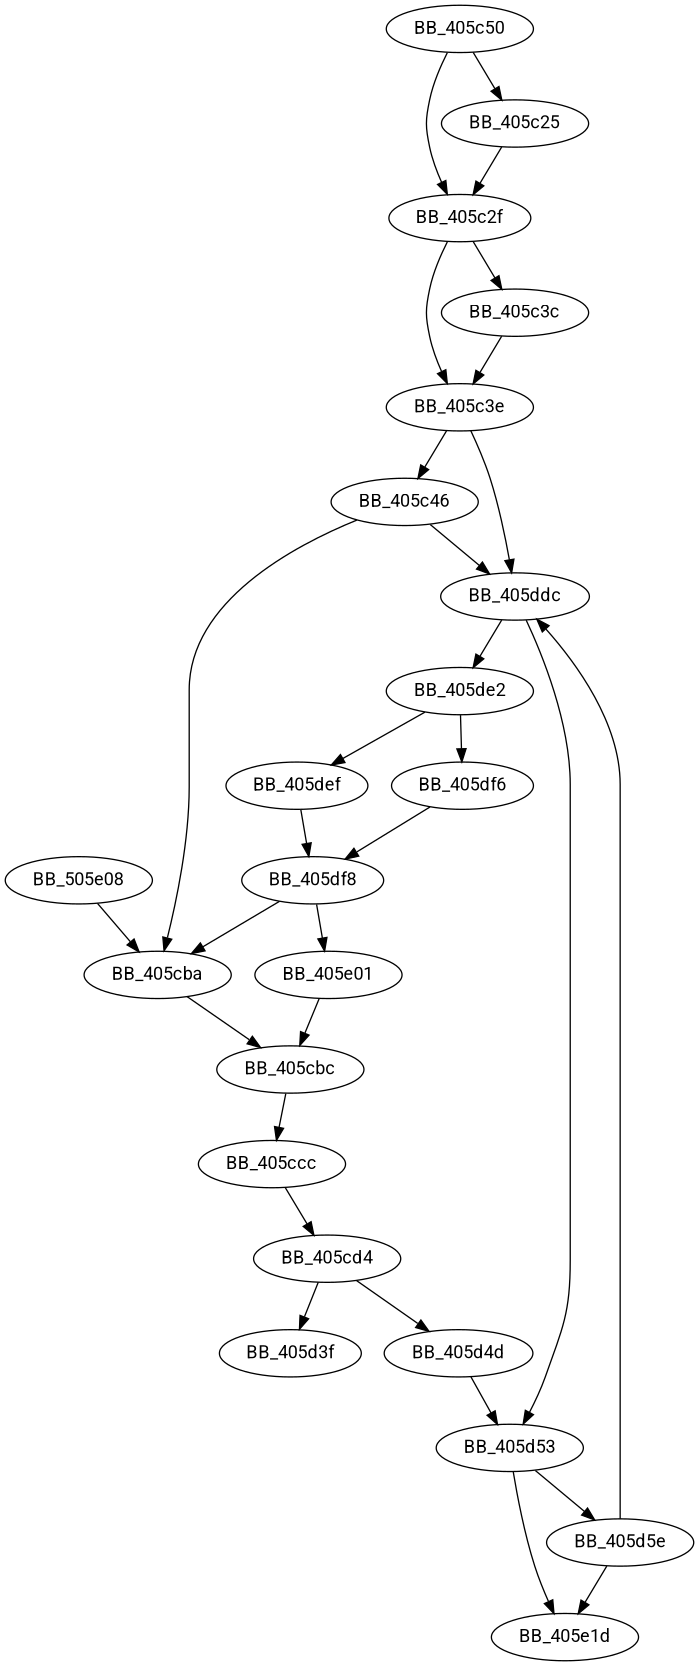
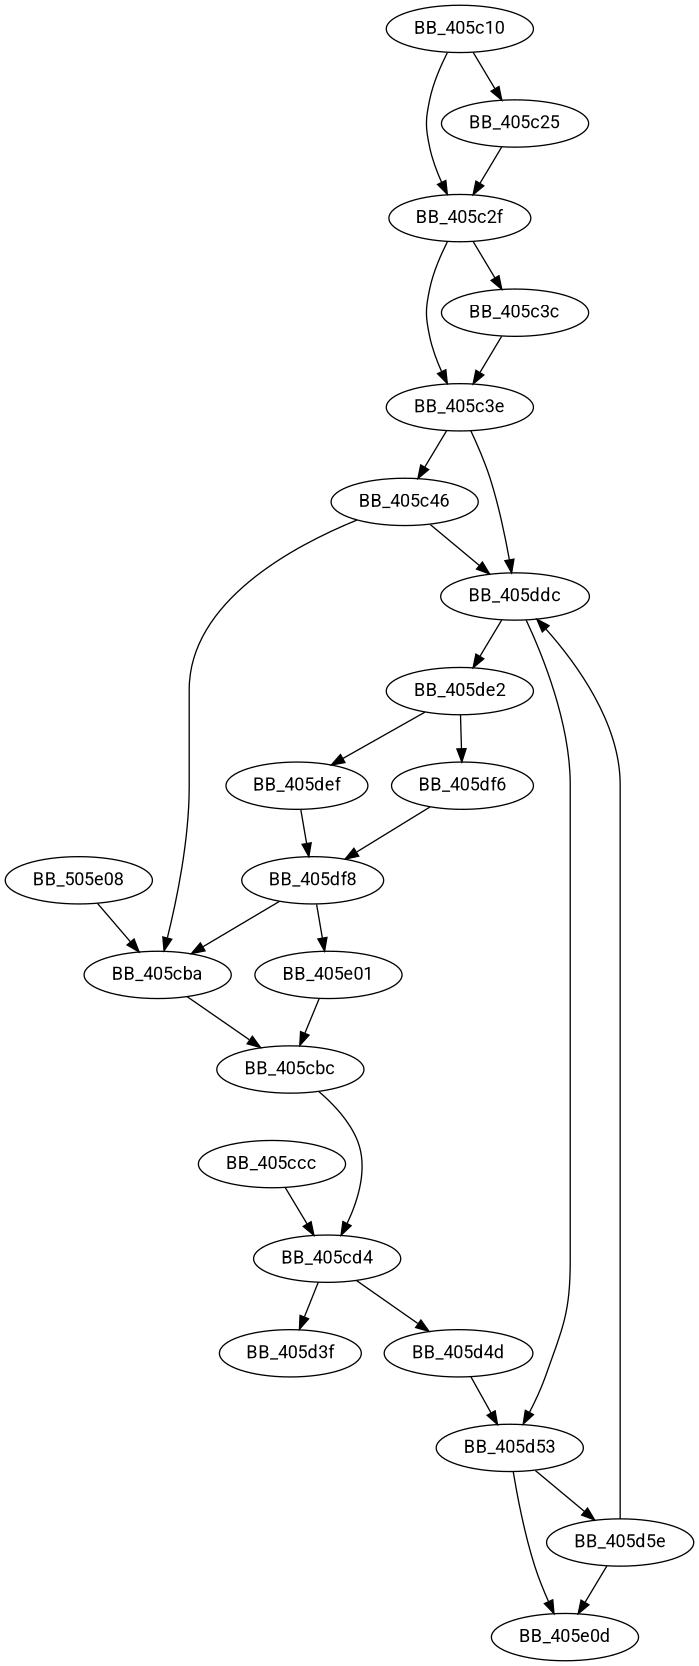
(460, 29) -> (460, 29)
(282, 1110) -> (361, 1151)
(565, 1637) -> (565, 1637)
